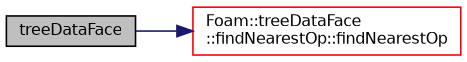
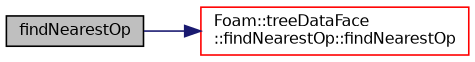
(71, 31) -> (75, 31)
